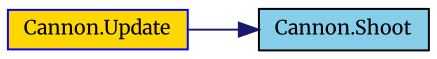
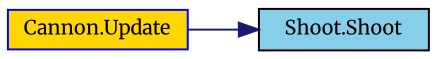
(344, 30) -> (344, 30)
